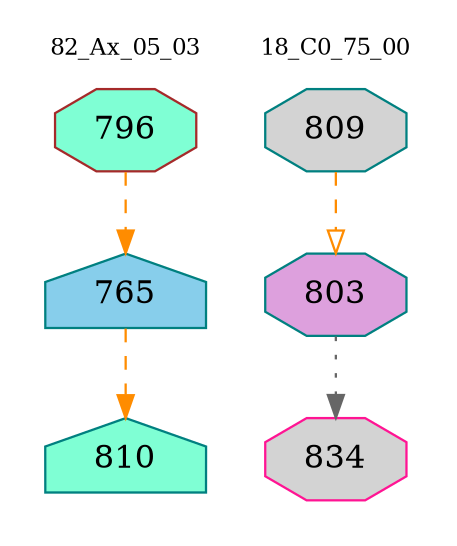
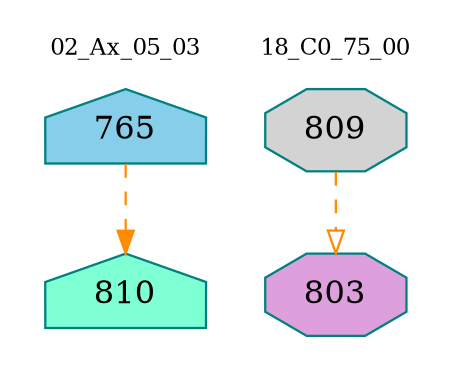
(126, 49) -> (126, 49)
(126, 130) -> none
(336, 459) -> none
